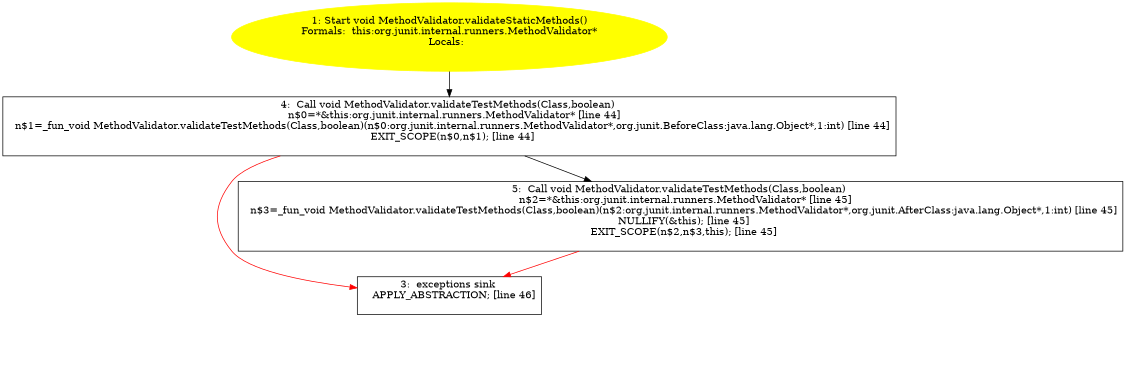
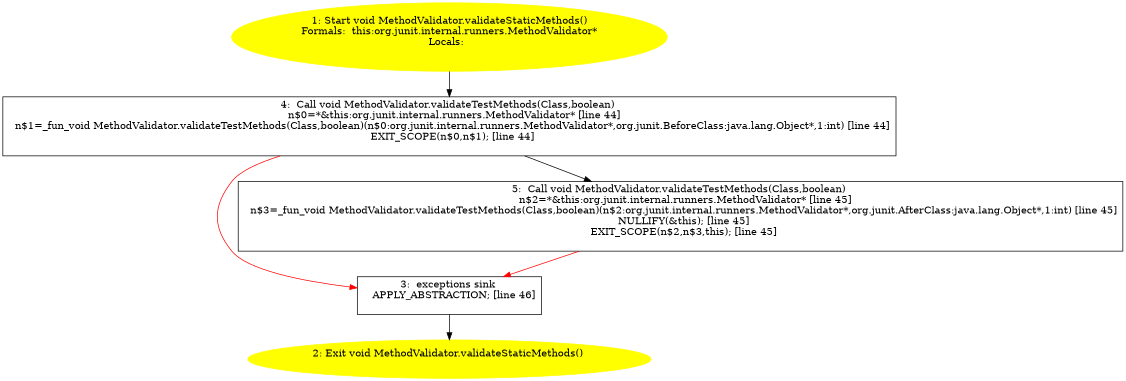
none -> (449, 359)
